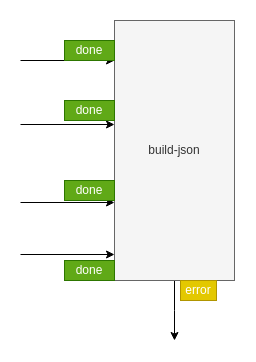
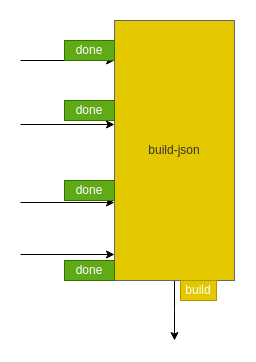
(175, 151) -> (175, 151)
(199, 291) -> (199, 291)
